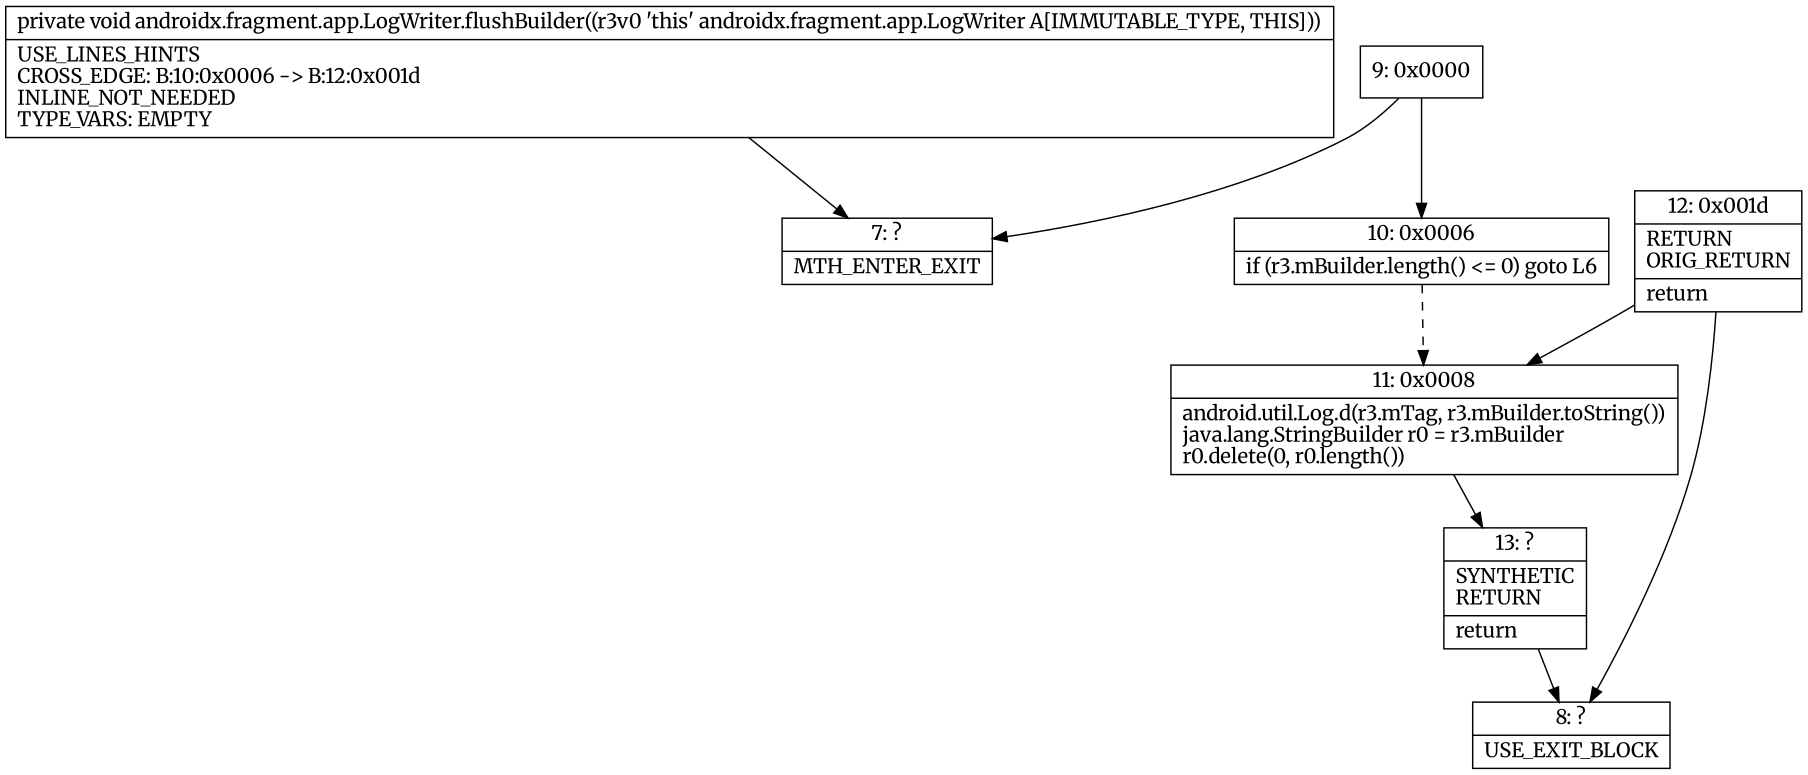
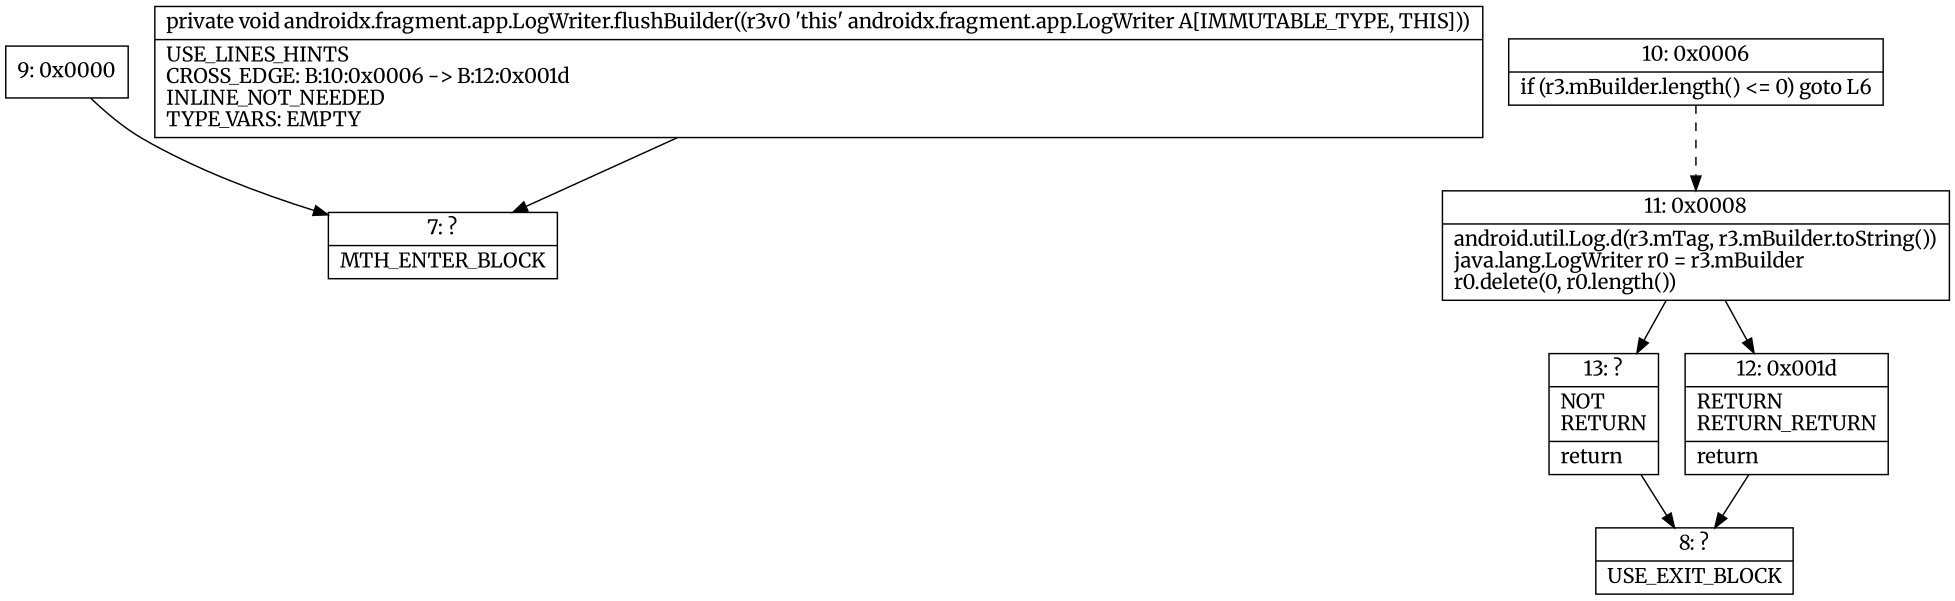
(1422, 151) -> none
(1718, 261) -> (1787, 424)
(887, 267) -> (443, 261)
(1587, 332) -> (1736, 320)
(1373, 436) -> (1630, 261)
(1515, 577) -> (1583, 403)
